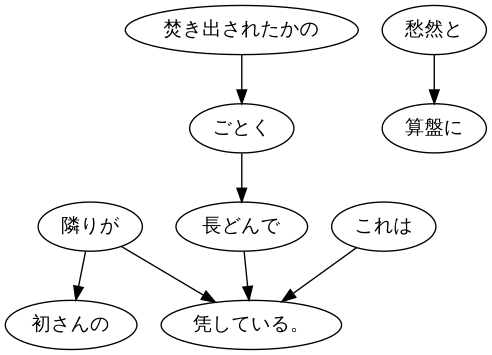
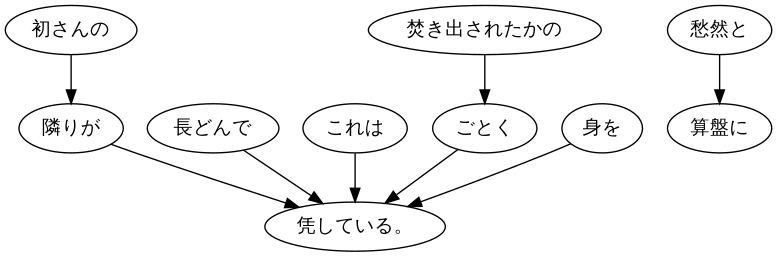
none -> (602, 128)
(242, 171) -> (427, 172)
(82, 269) -> (71, 72)
